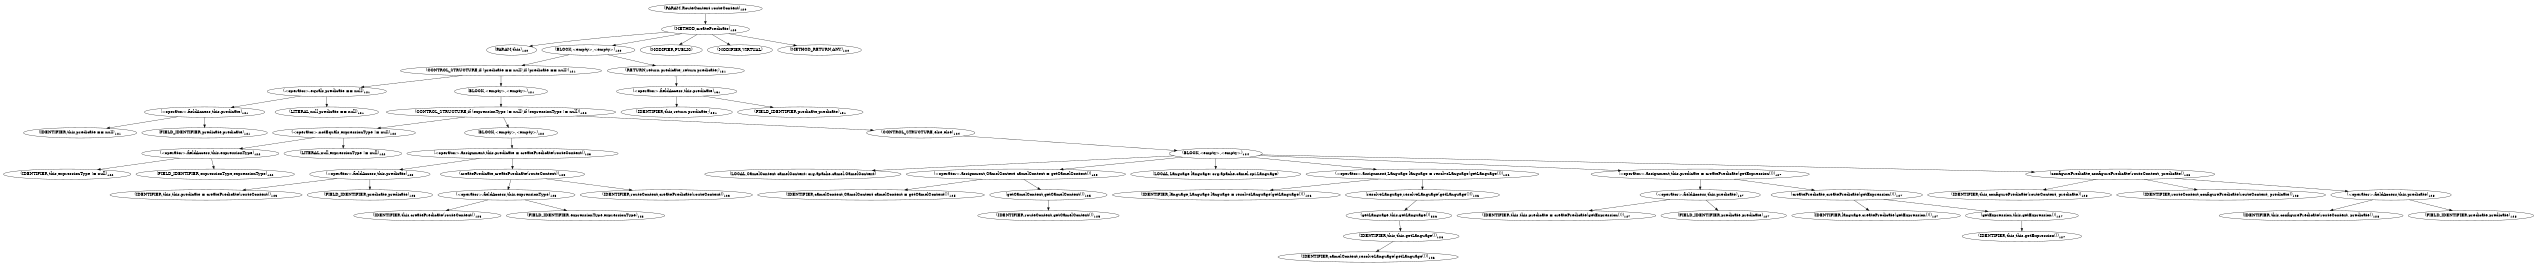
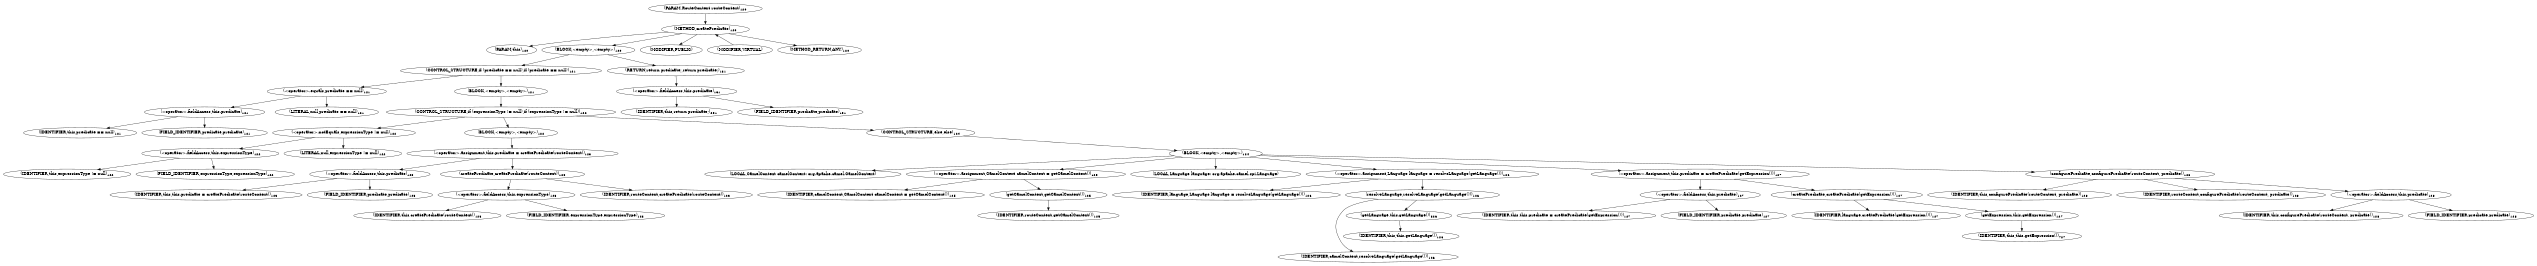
(720, 39) -> (726, 40)
(2062, 236) -> (2062, 236)
(1386, 246) -> (1340, 214)
